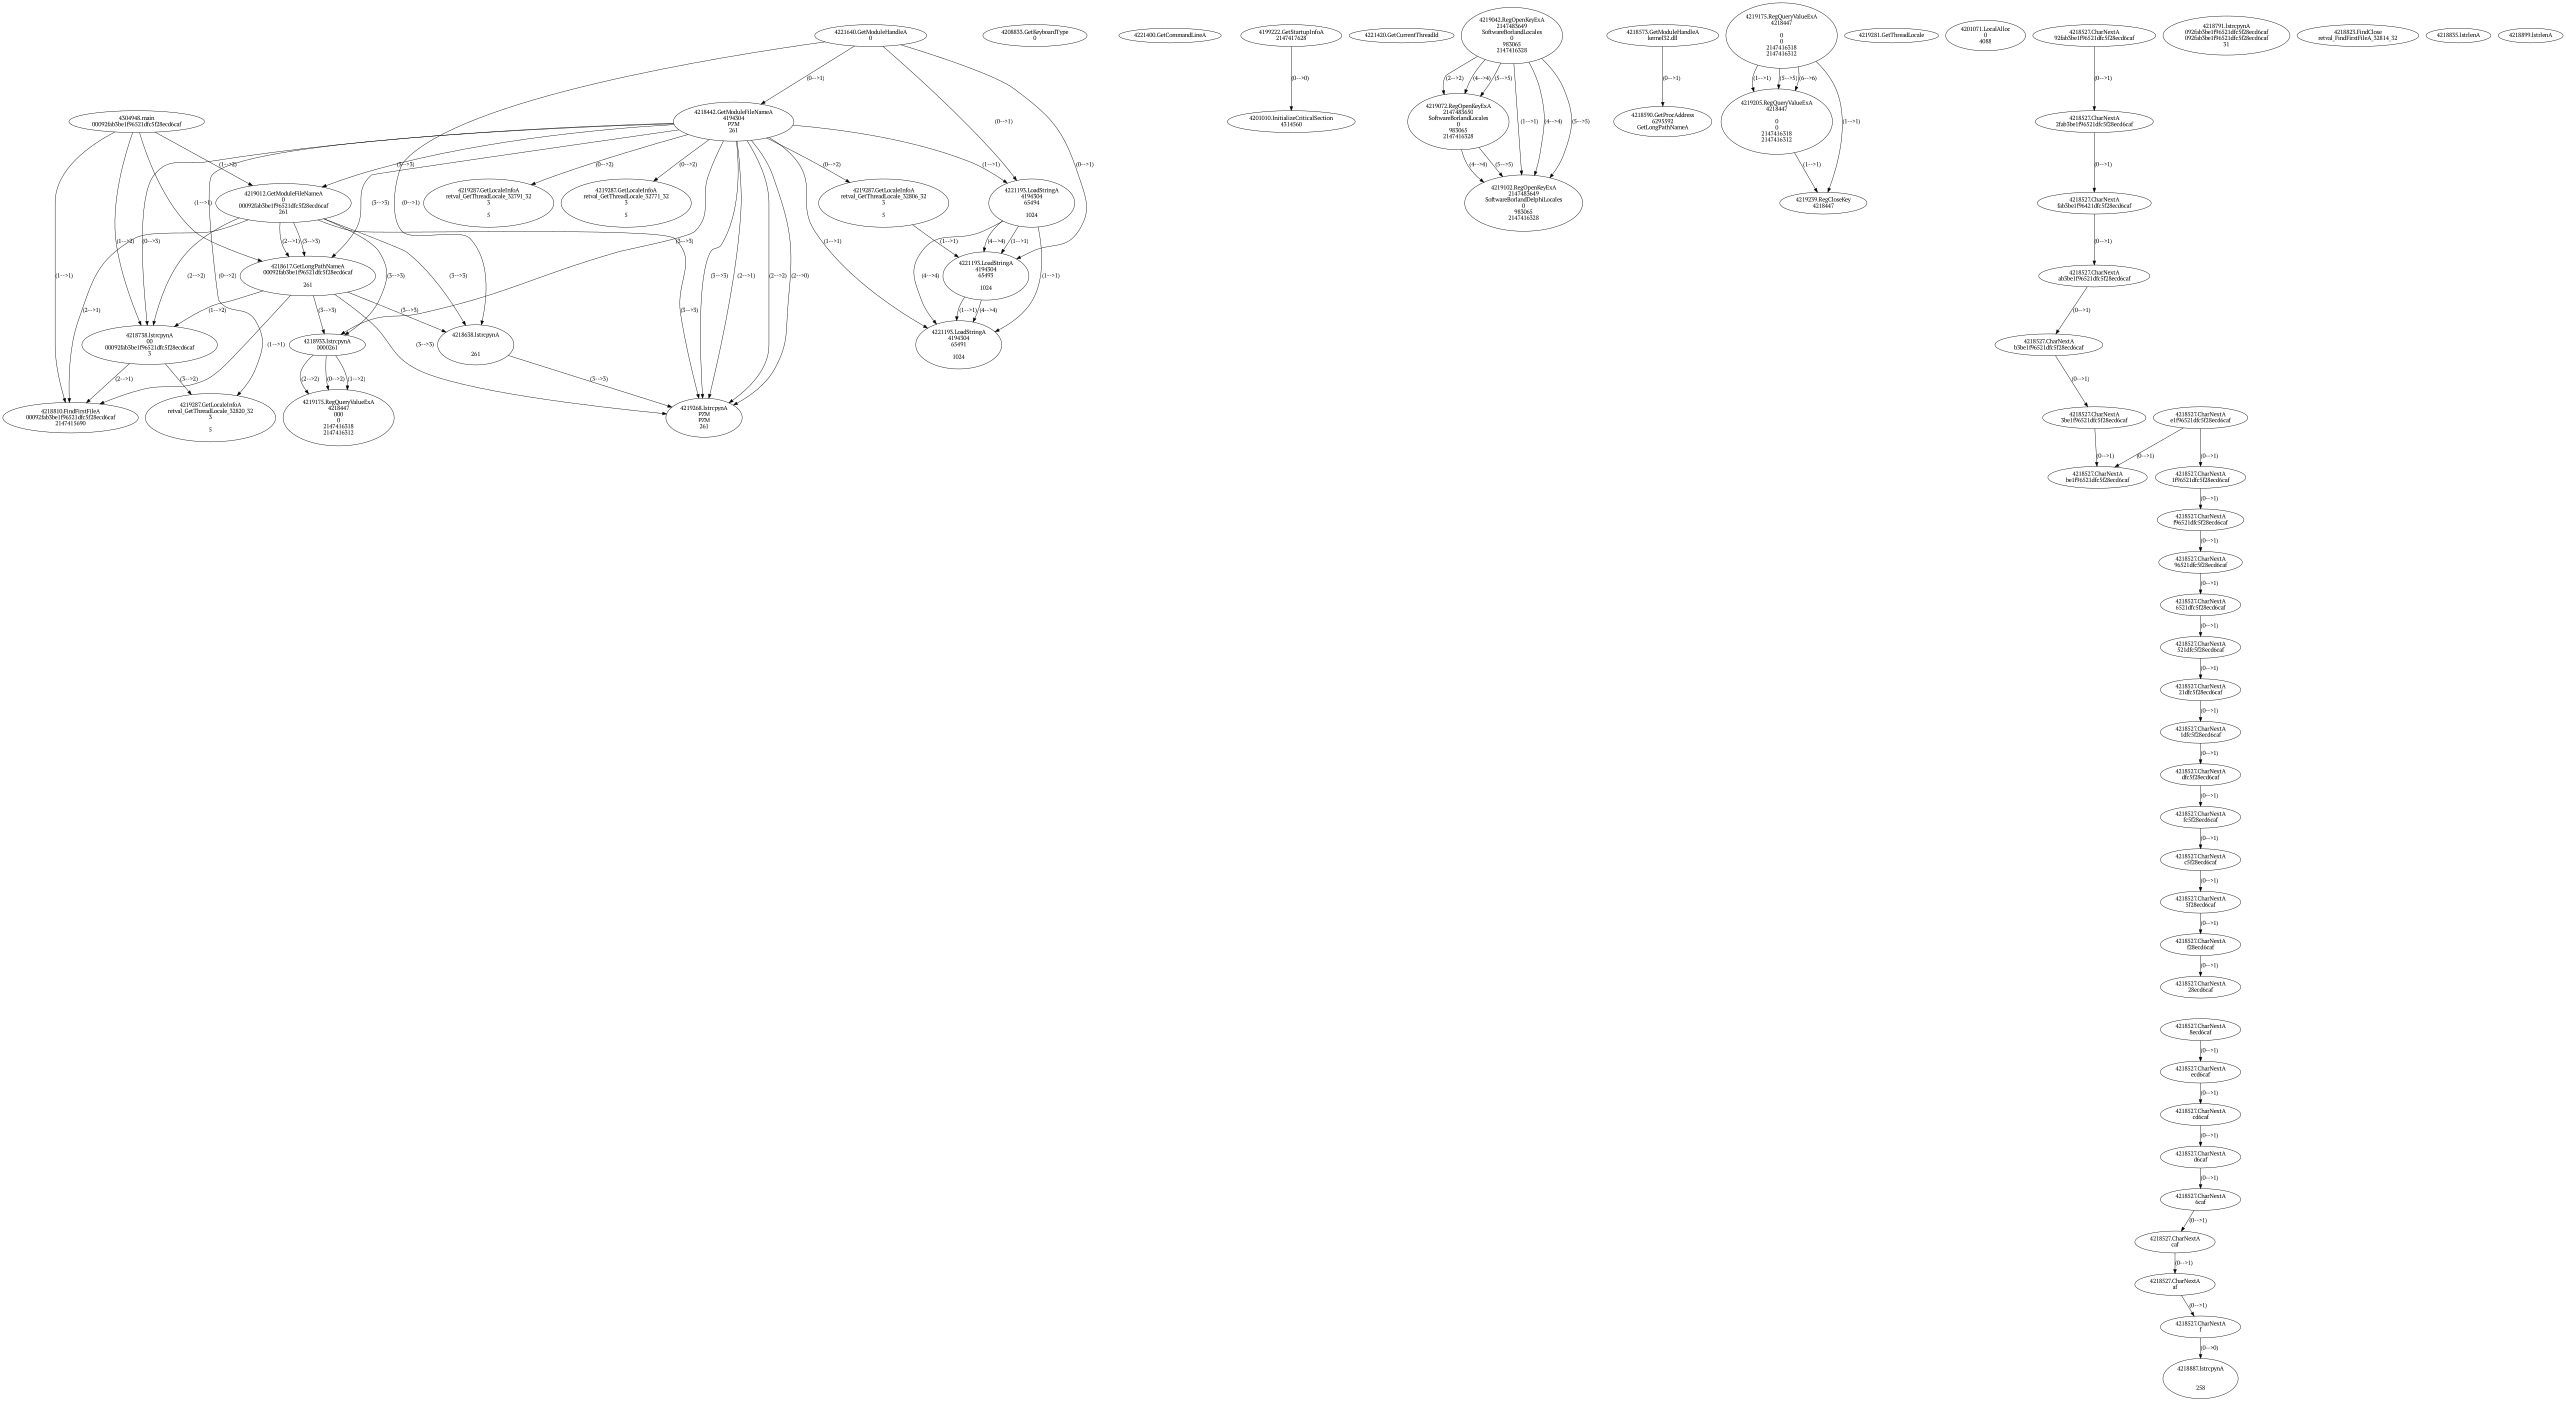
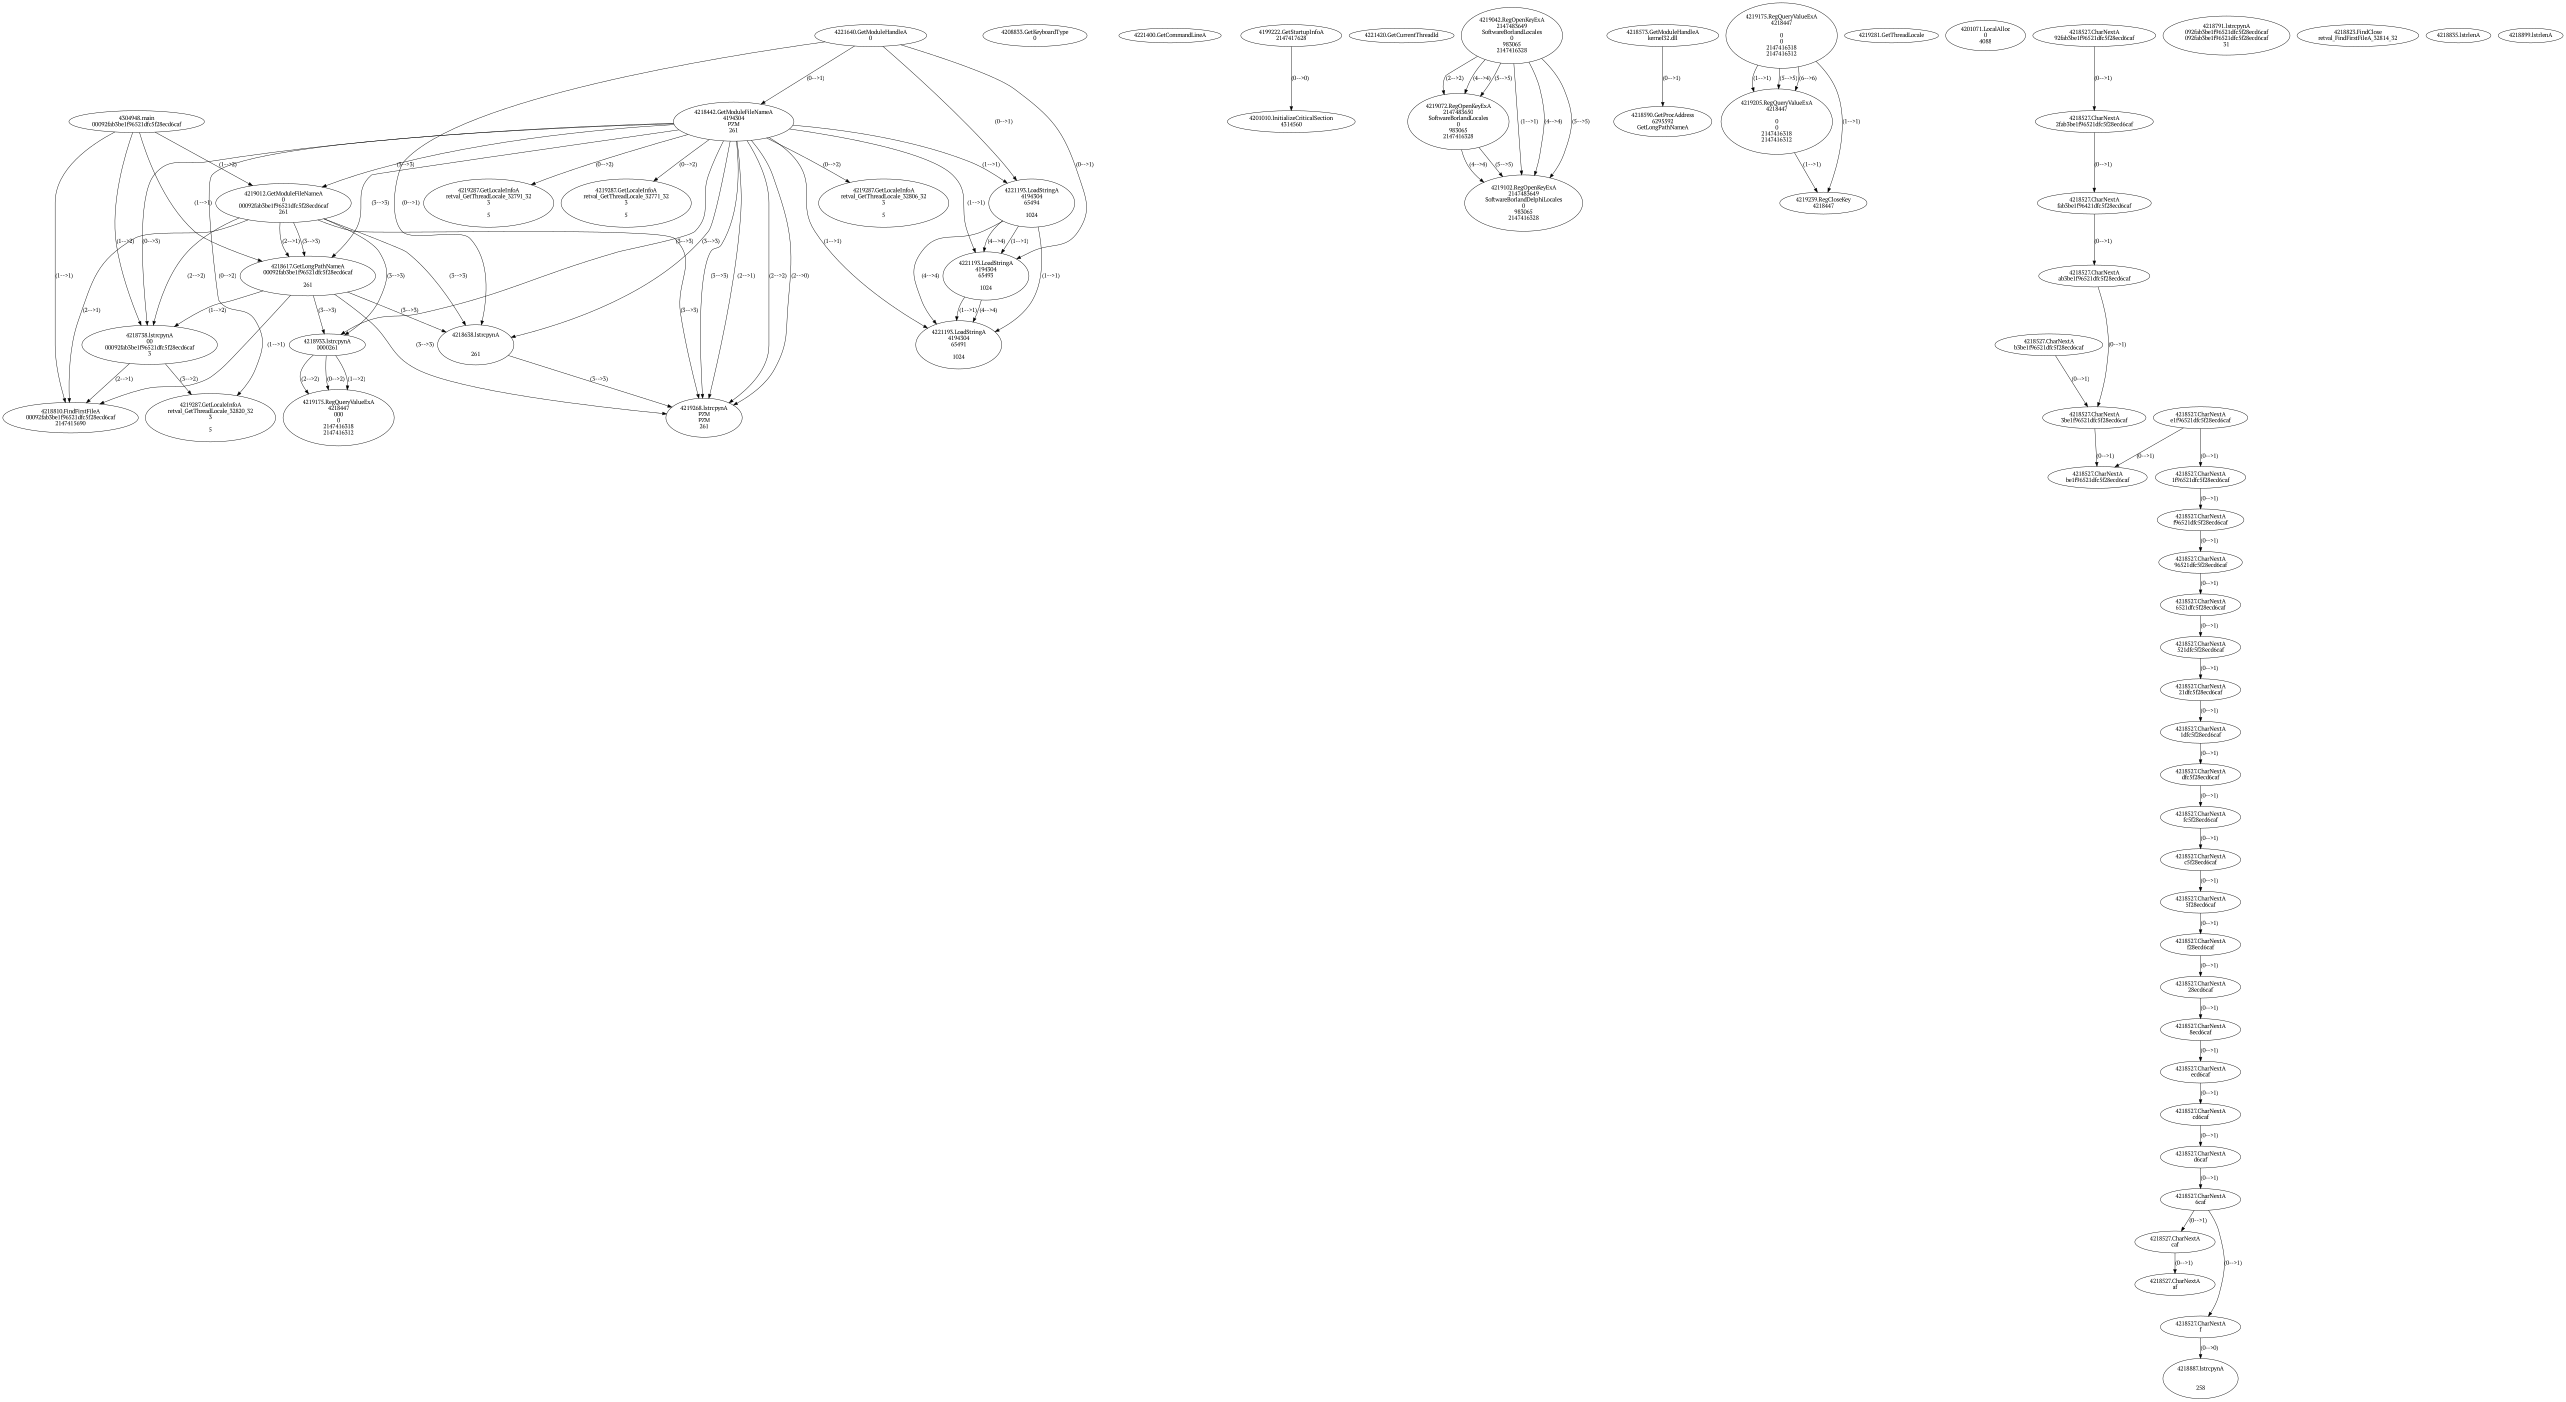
(932, 239) -> (911, 155)
none -> (660, 275)
(2073, 309) -> (2109, 345)
none -> (2201, 1006)
(2187, 1304) -> (2224, 1261)
